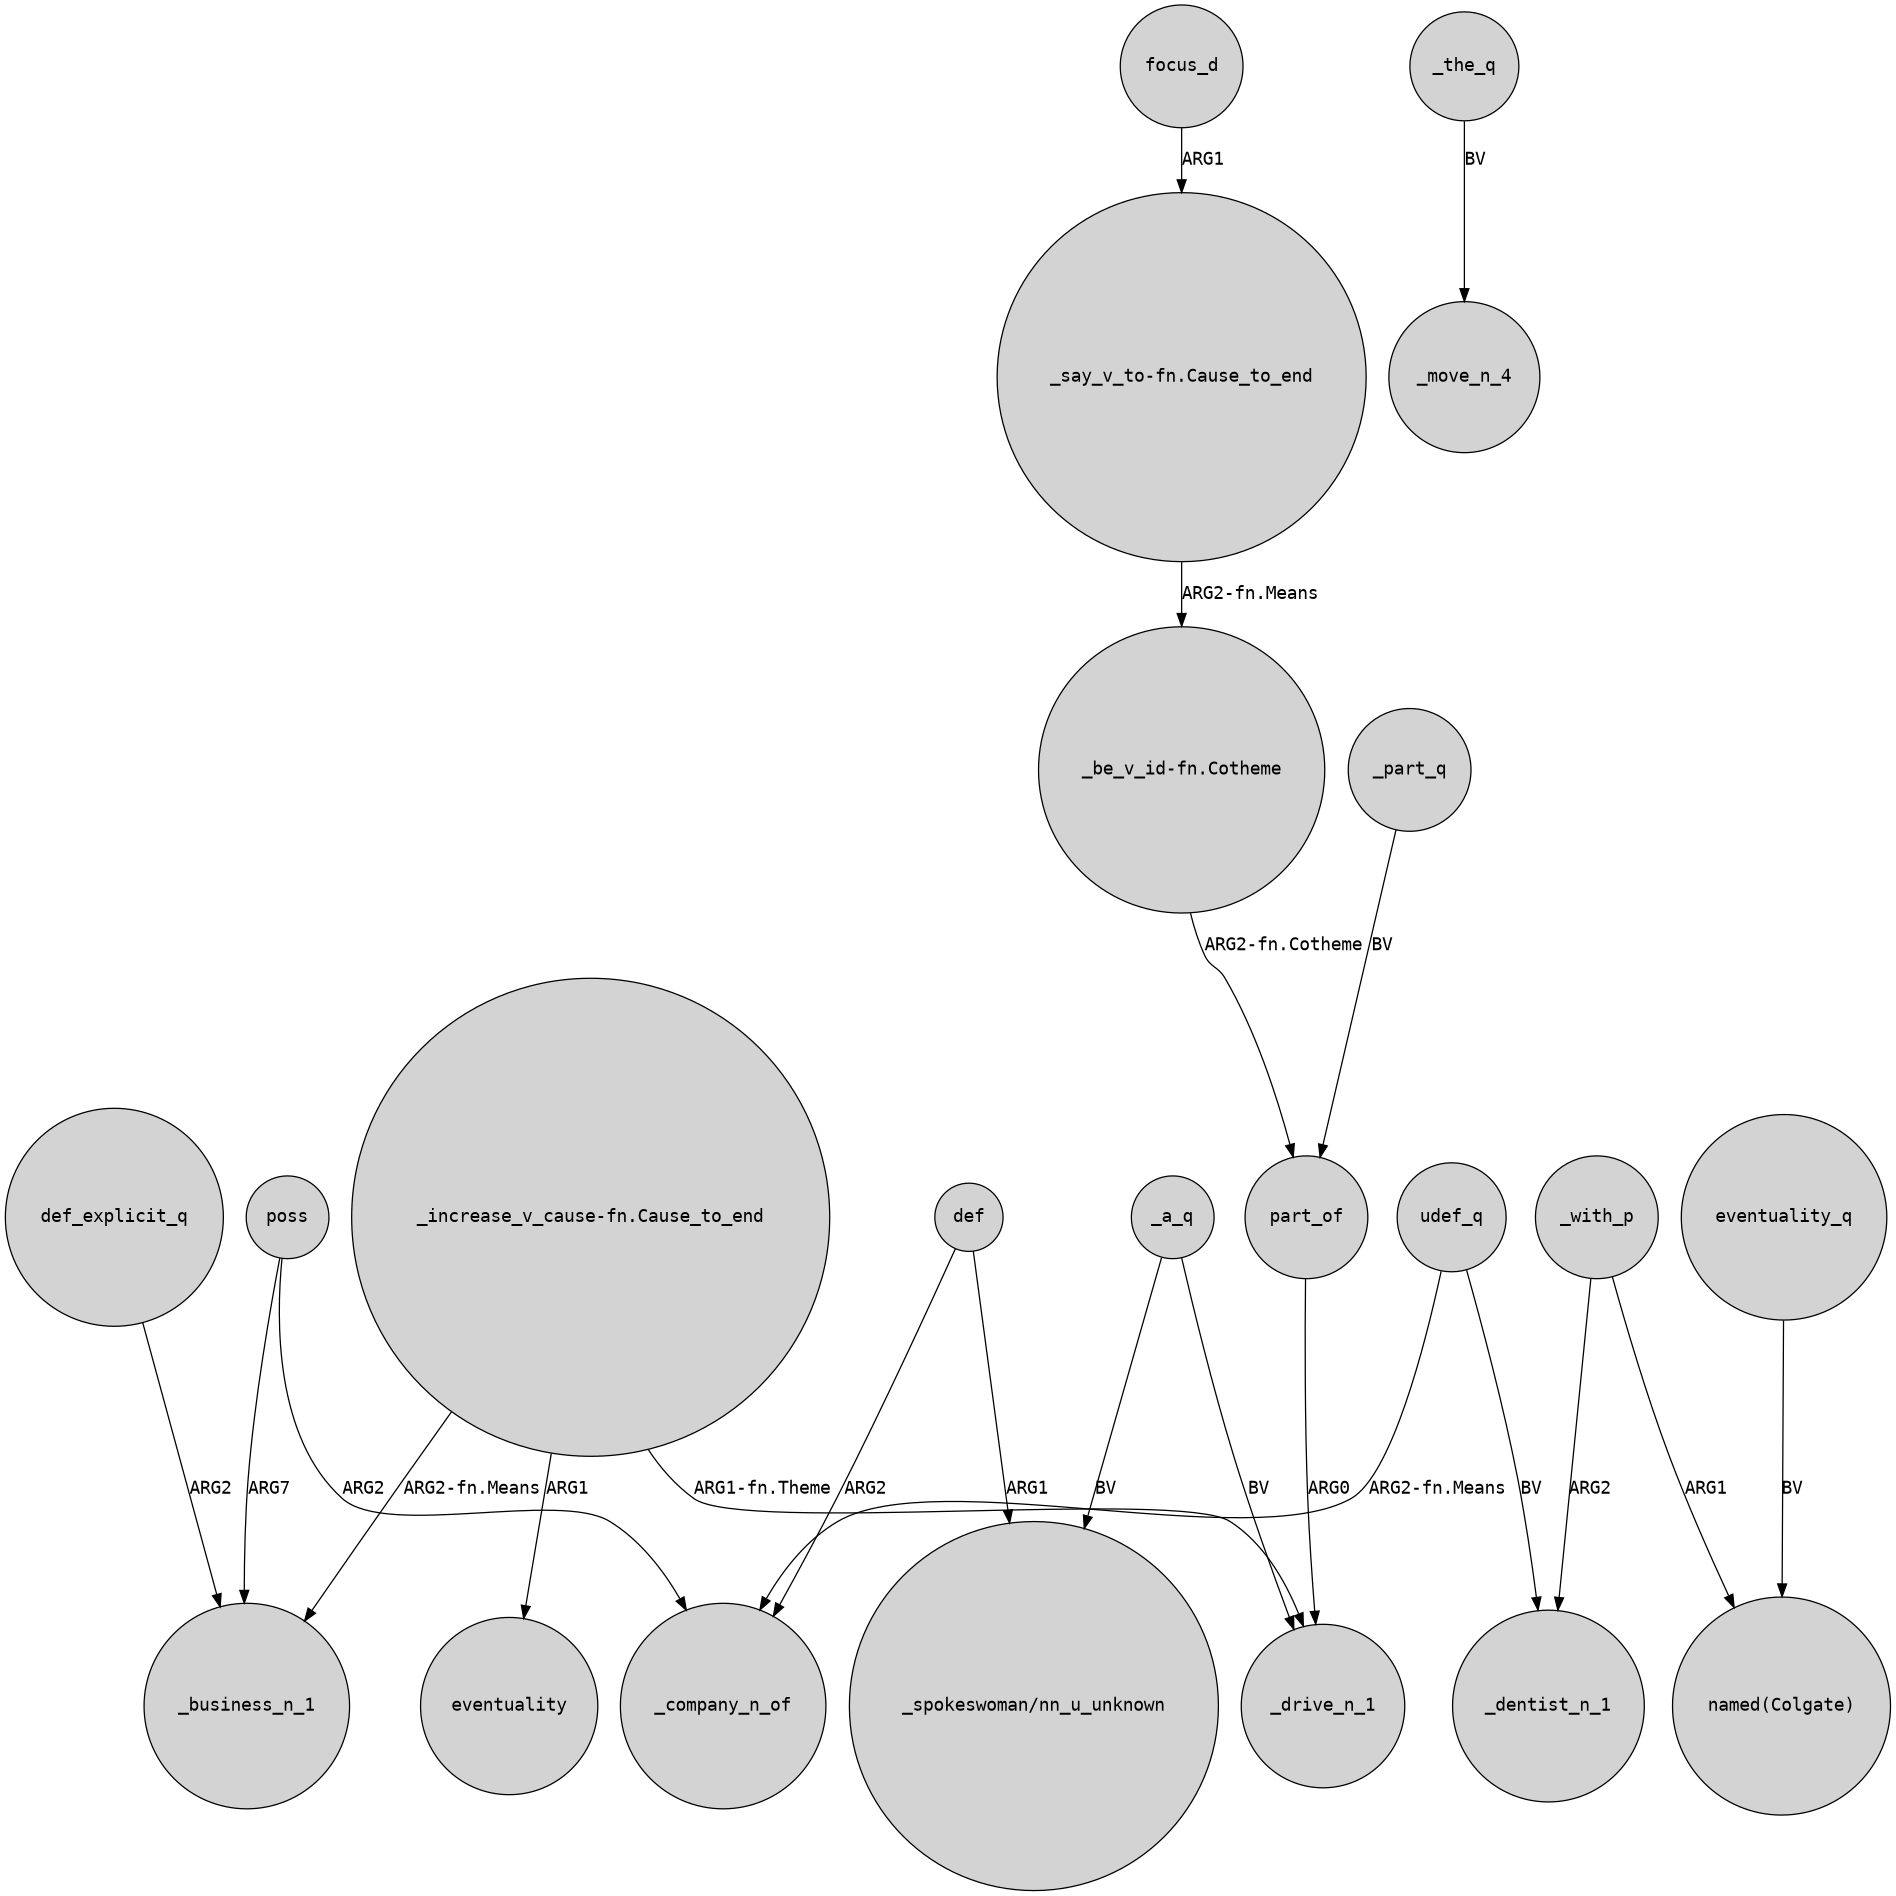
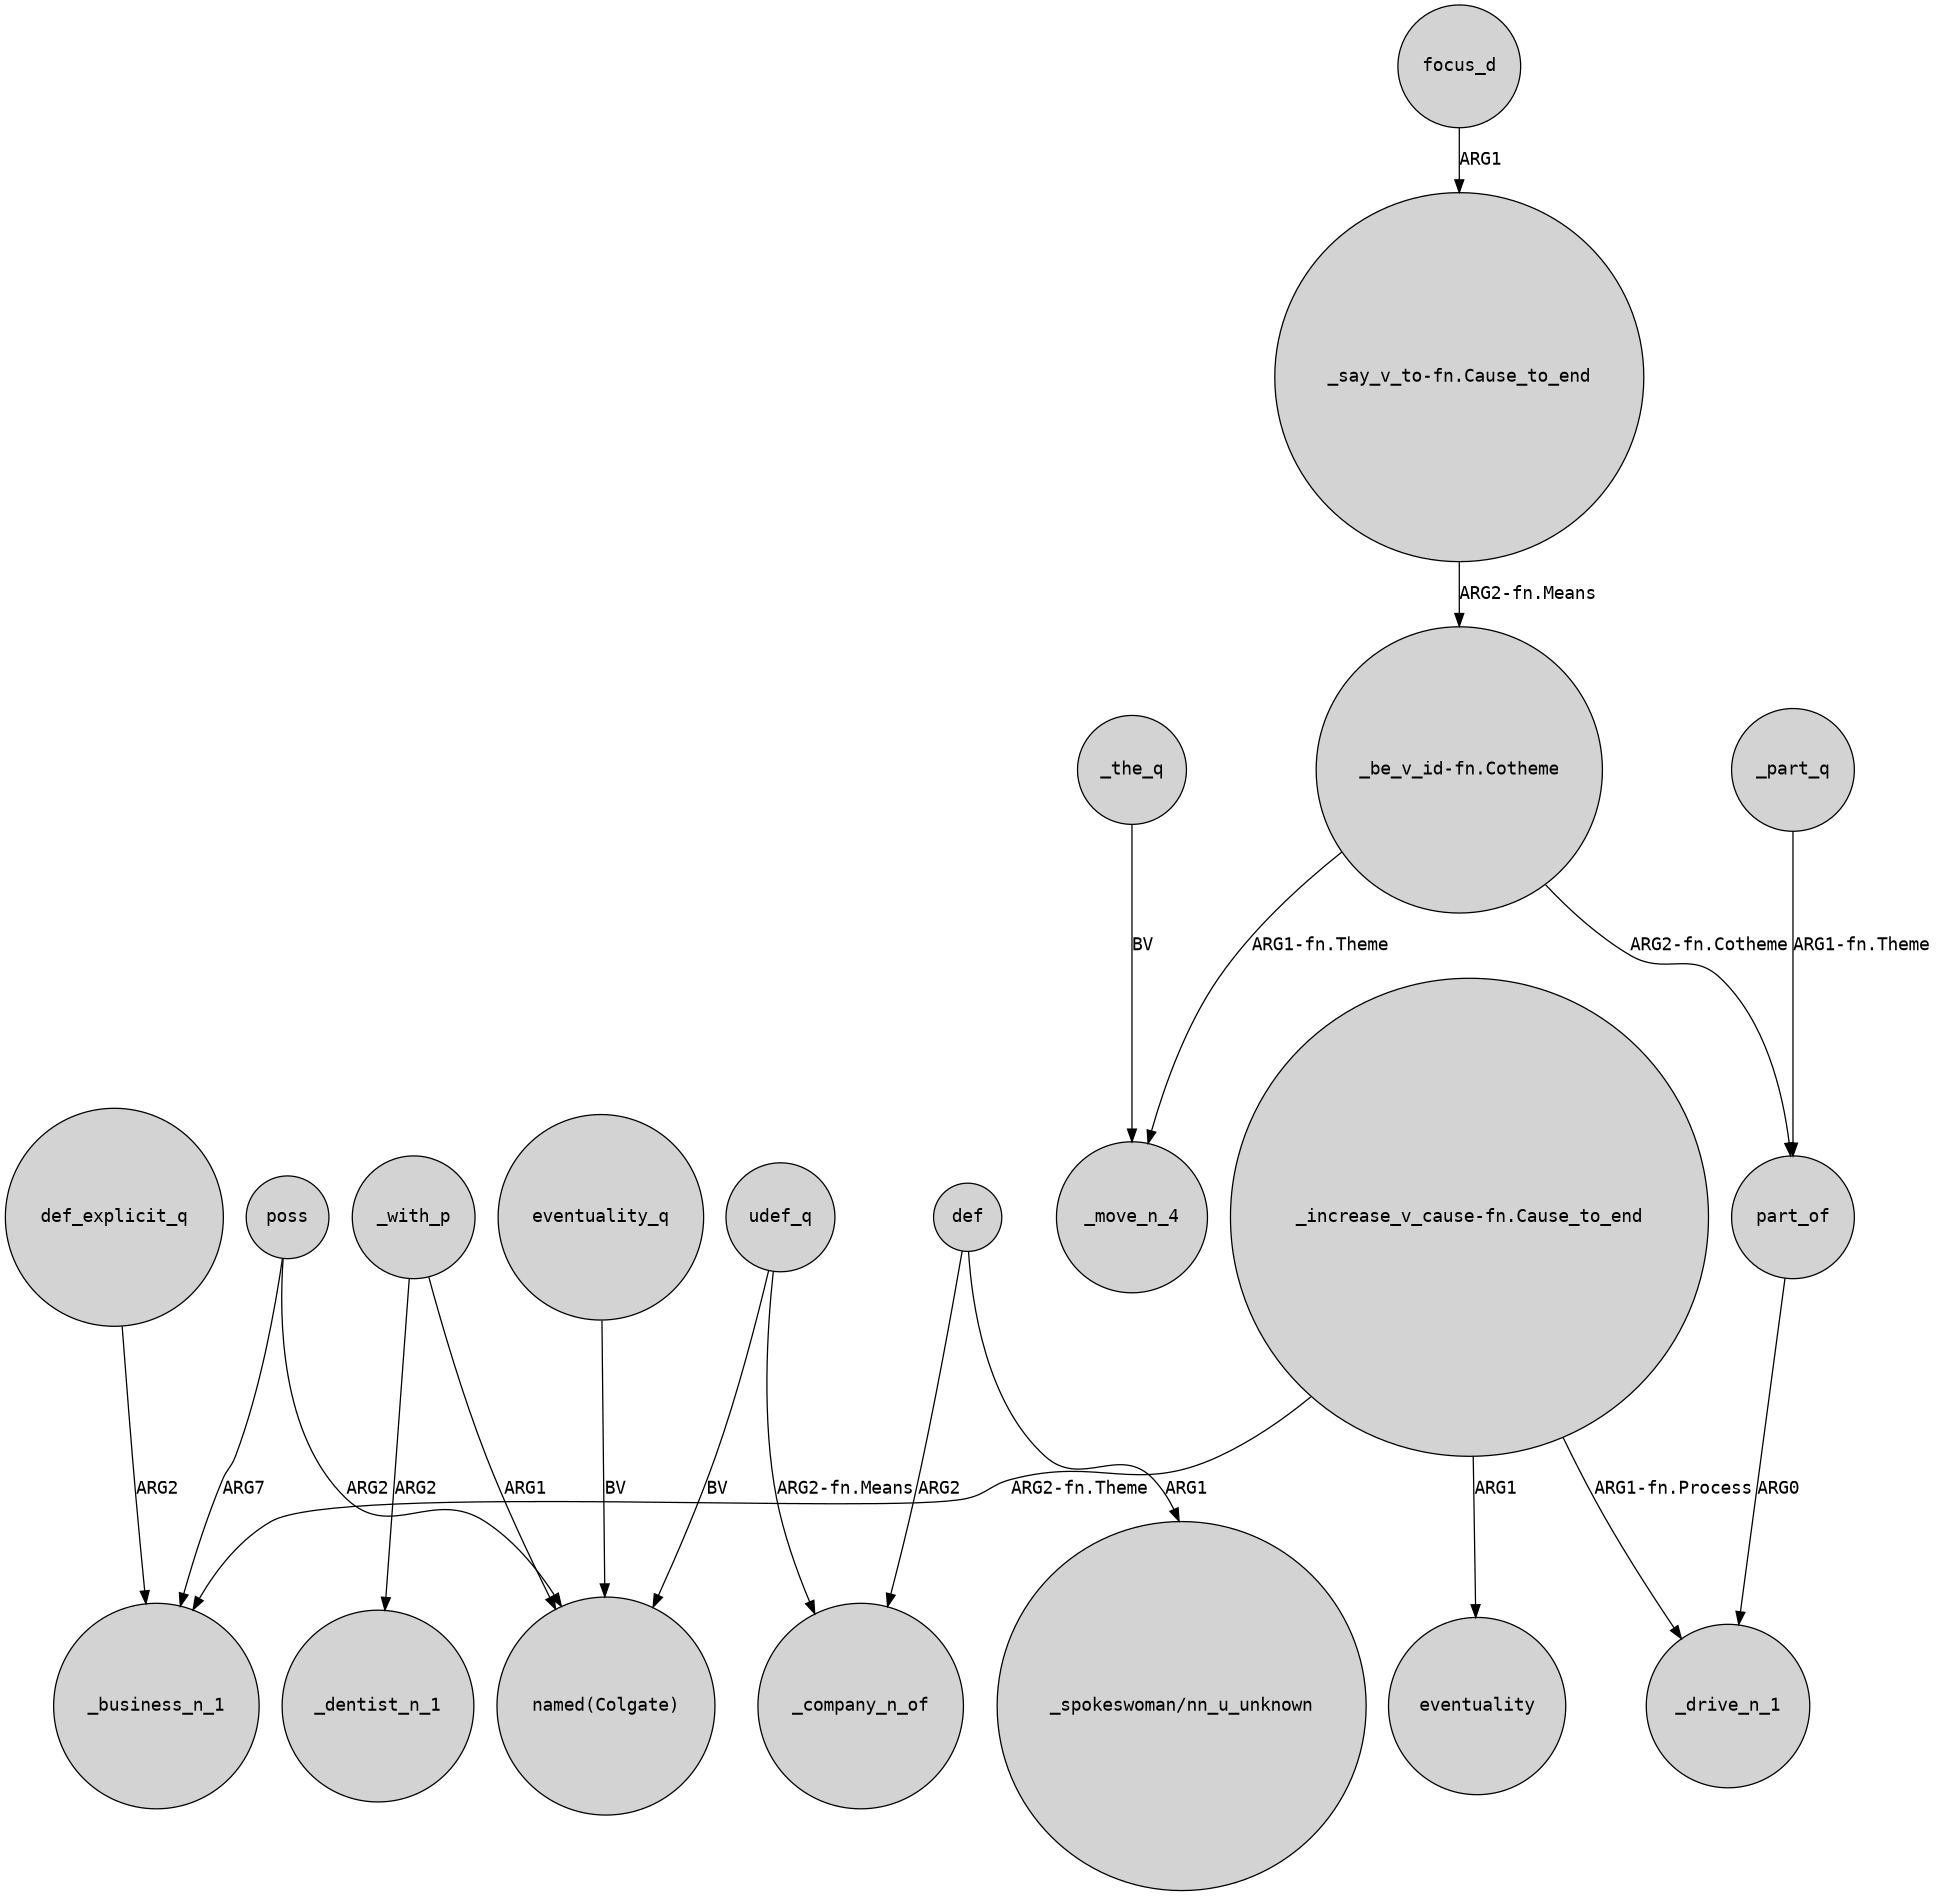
(1382, 946) -> (1862, 946)
none -> (1221, 974)
(1173, 1217) -> none
(1508, 1432) -> (722, 1436)
(472, 1489) -> (1080, 1489)
(763, 1489) -> (1673, 1489)
(400, 1515) -> (344, 1496)
